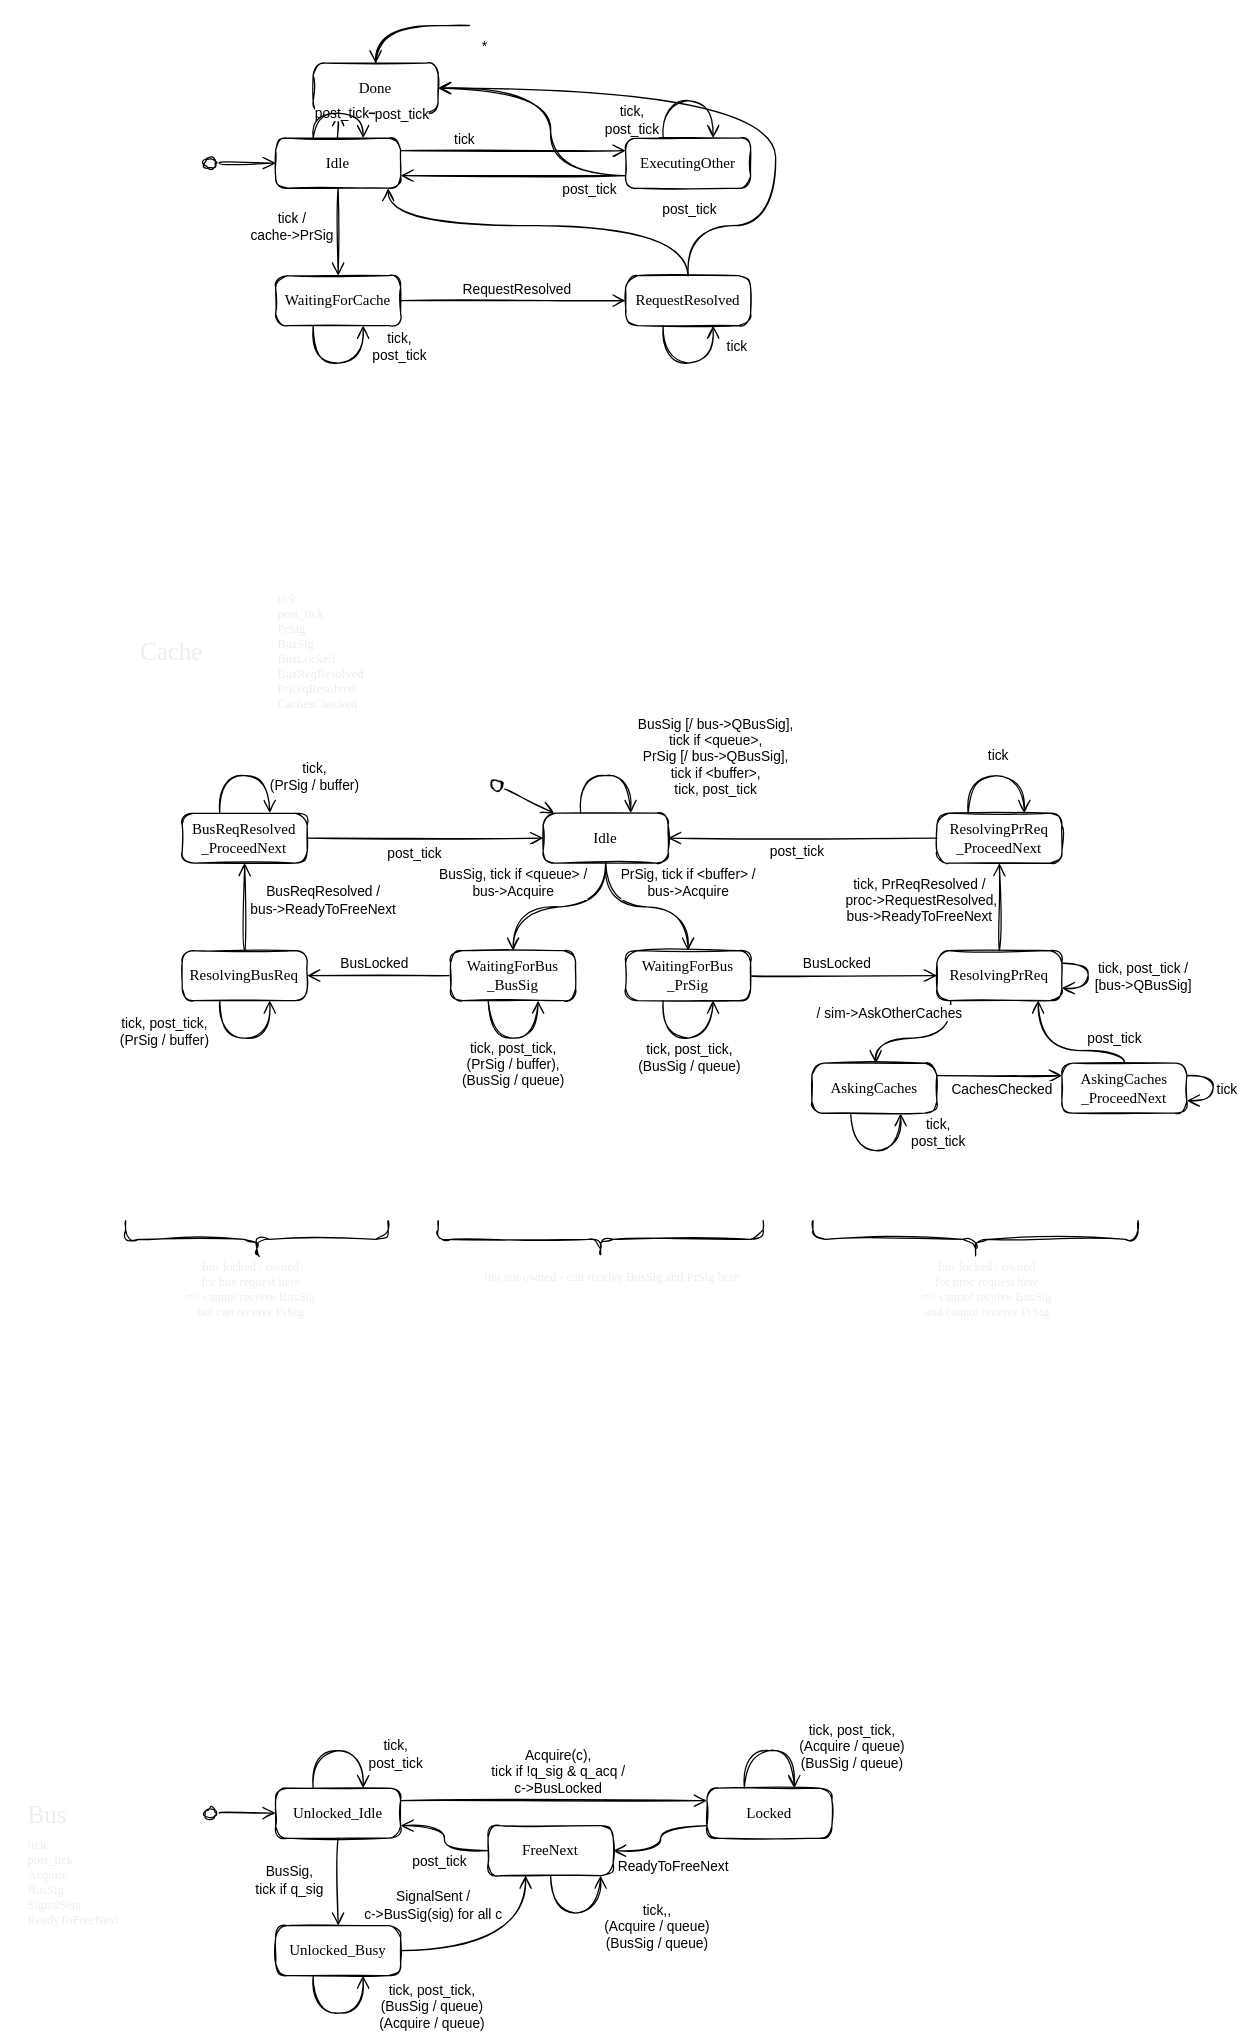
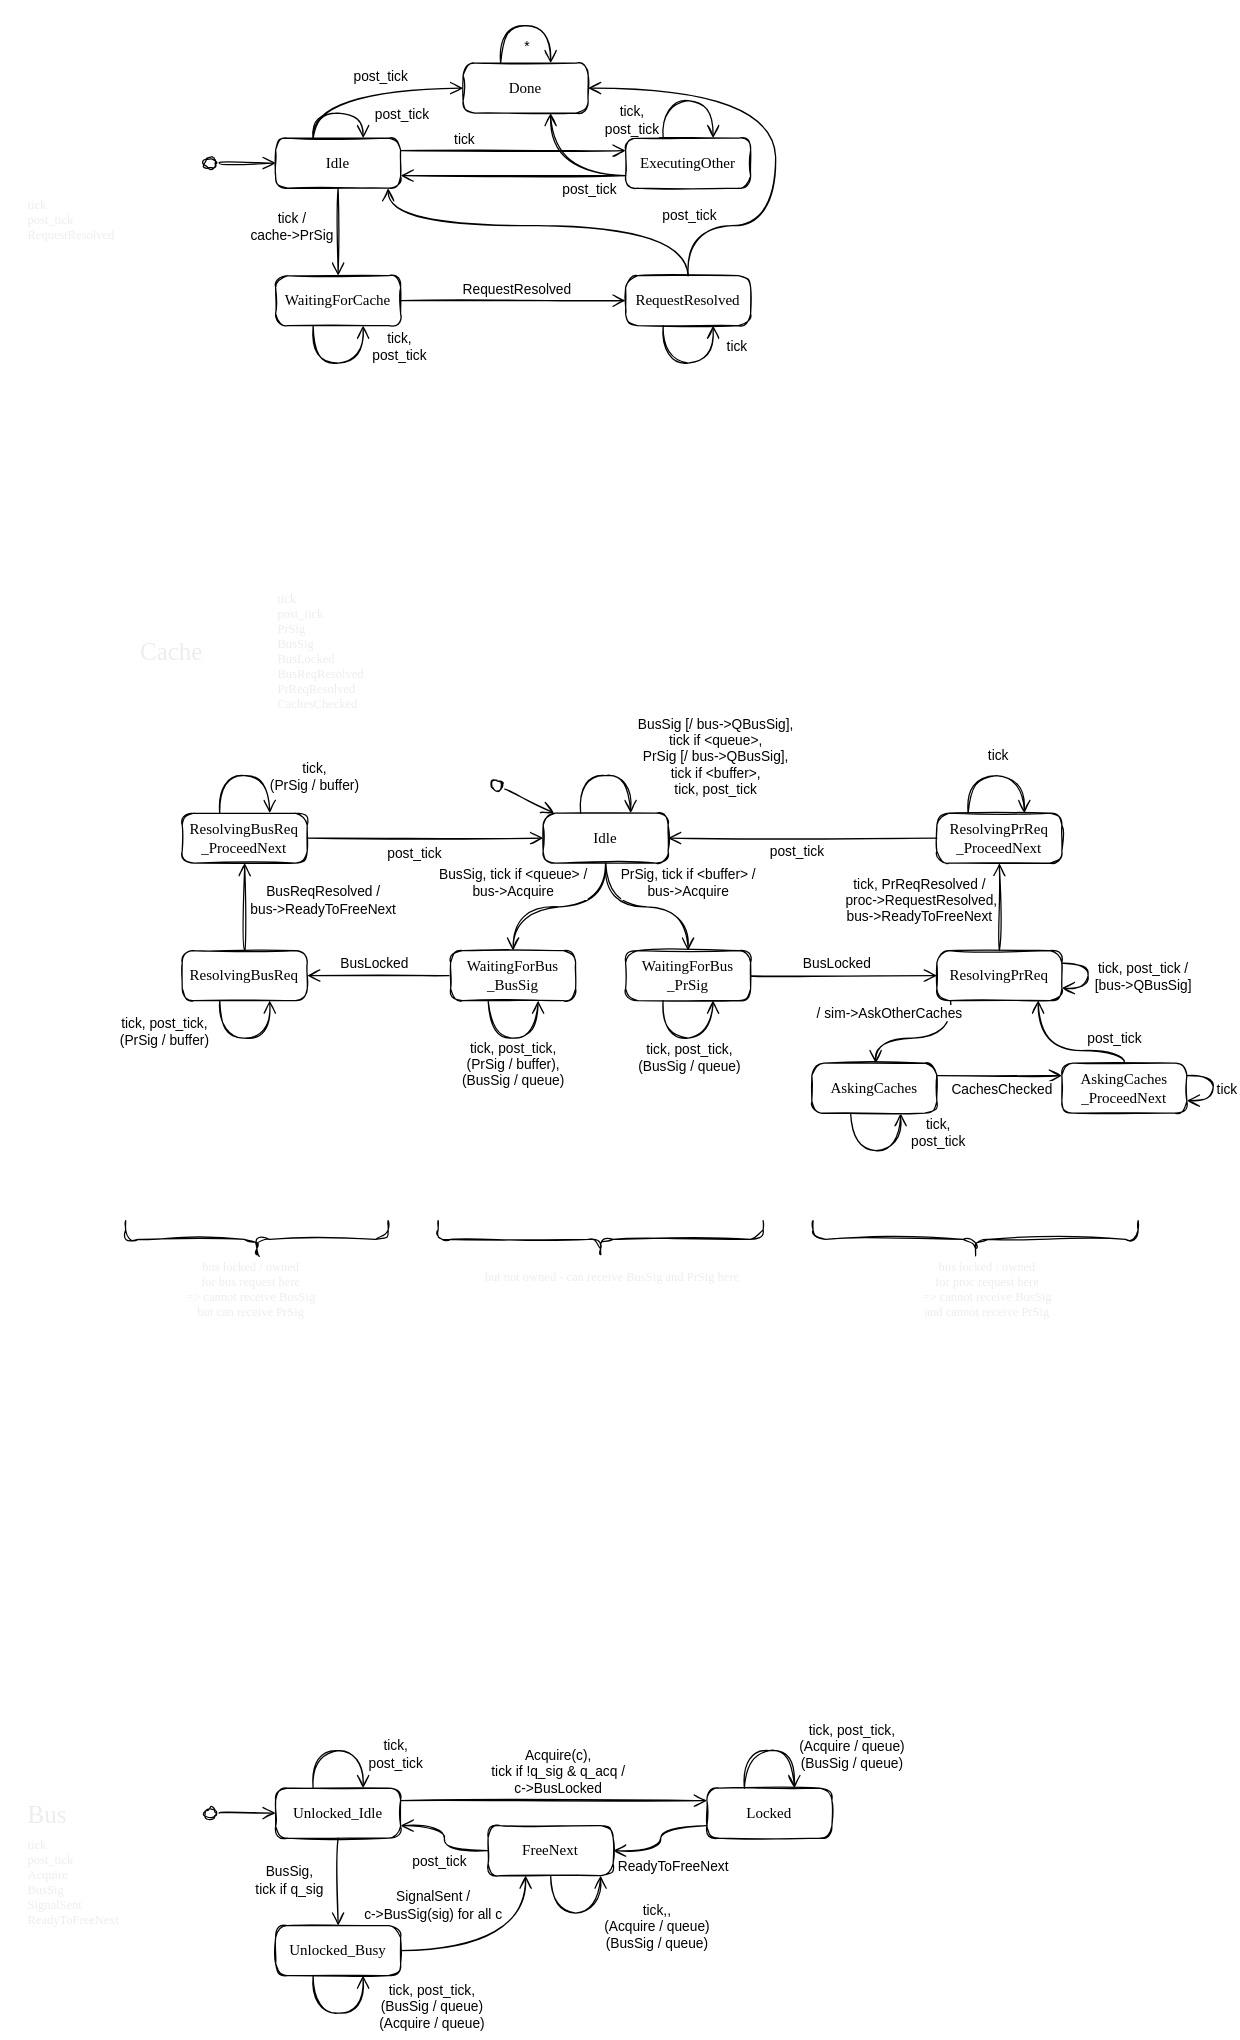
(376, 88) -> (526, 88)
none -> (88, 219)
(244, 838) -> (244, 838)
